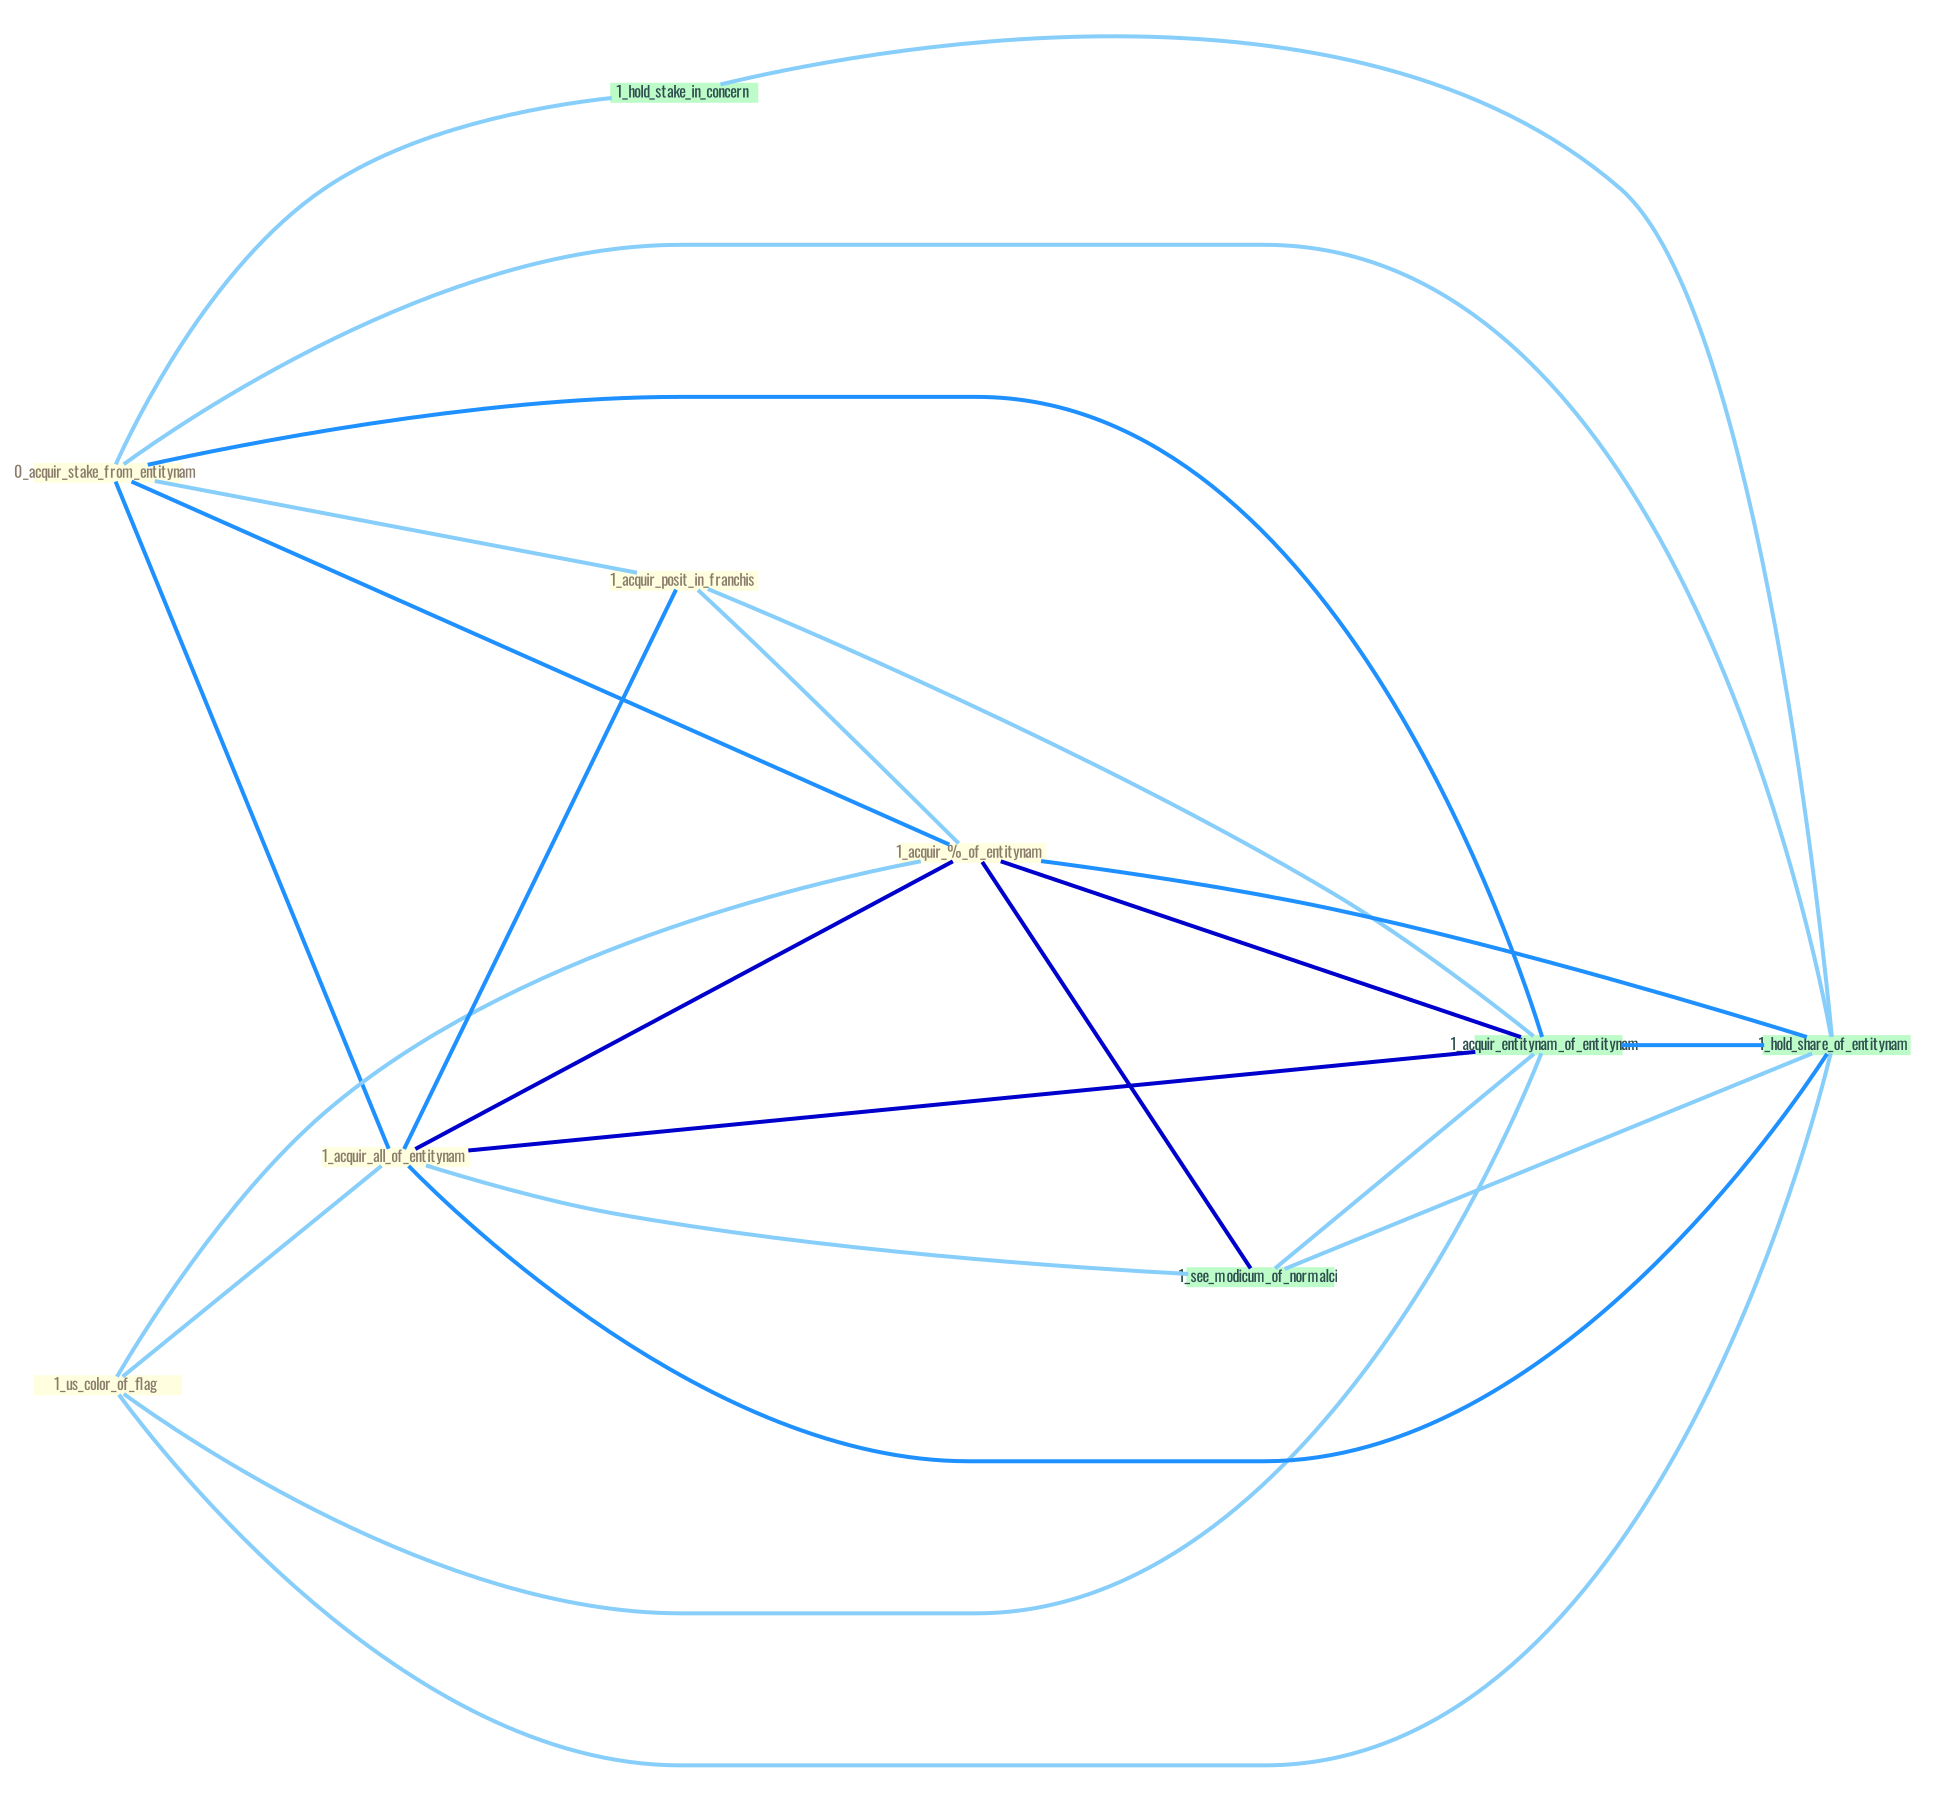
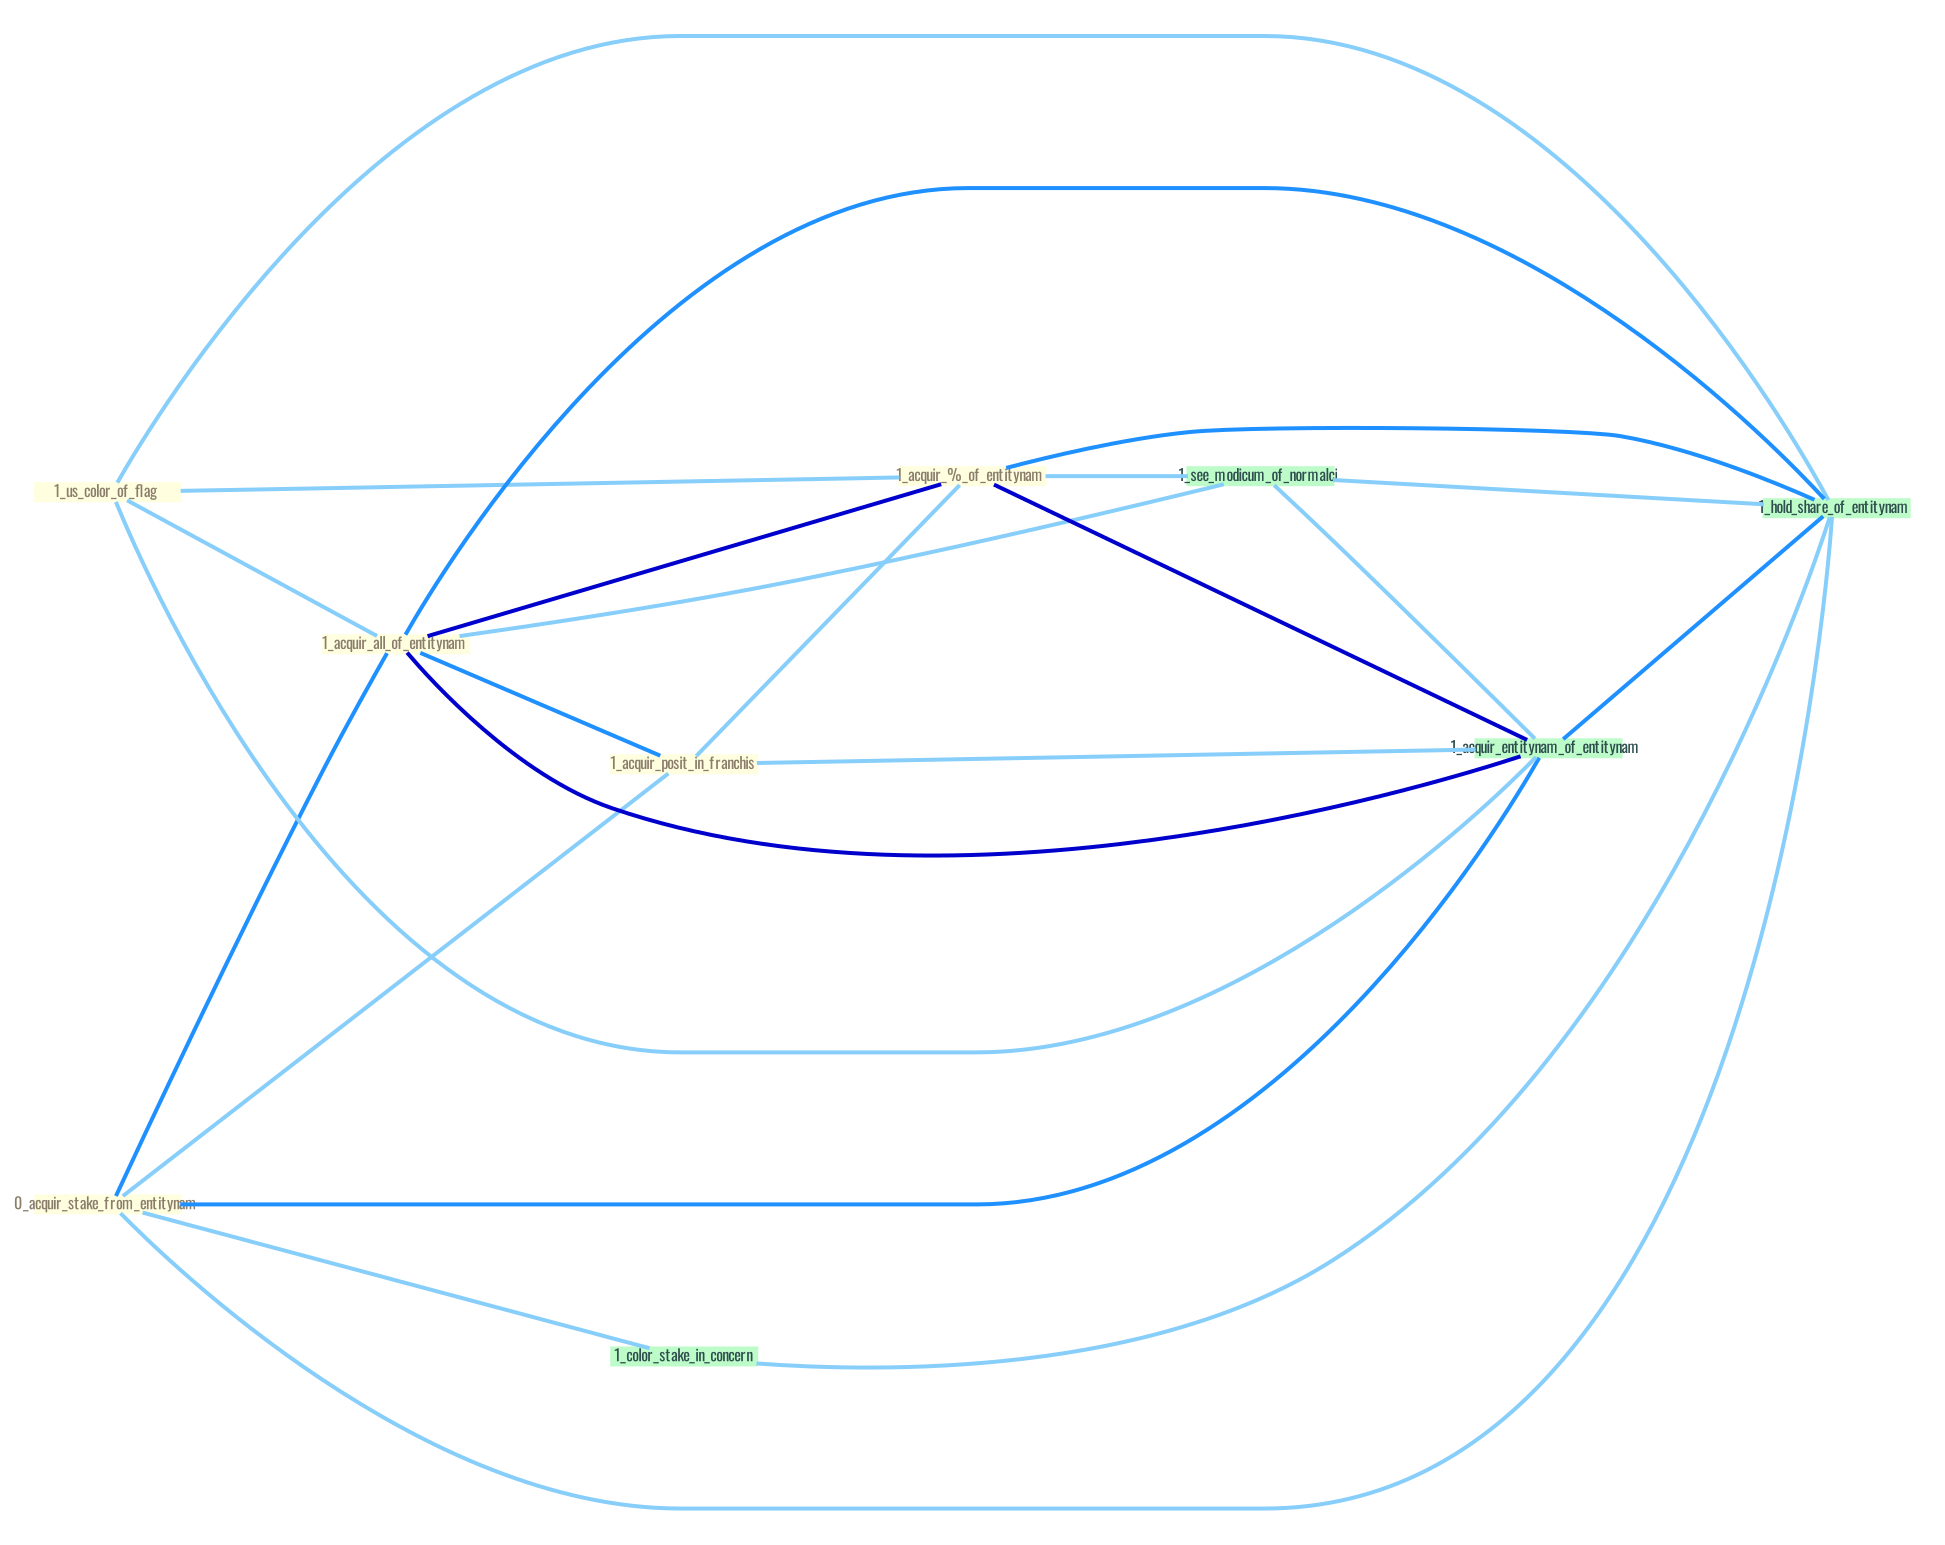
(684, 93) -> (684, 1356)
(540, 663) -> none
(1110, 1055) -> (1117, 476)
